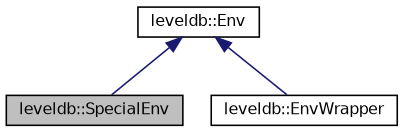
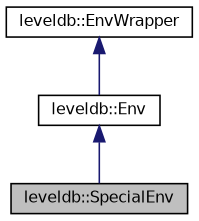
(258, 71) -> (99, 74)
